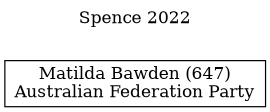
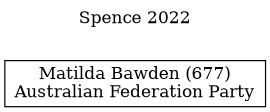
(135, 84) -> (135, 84)
